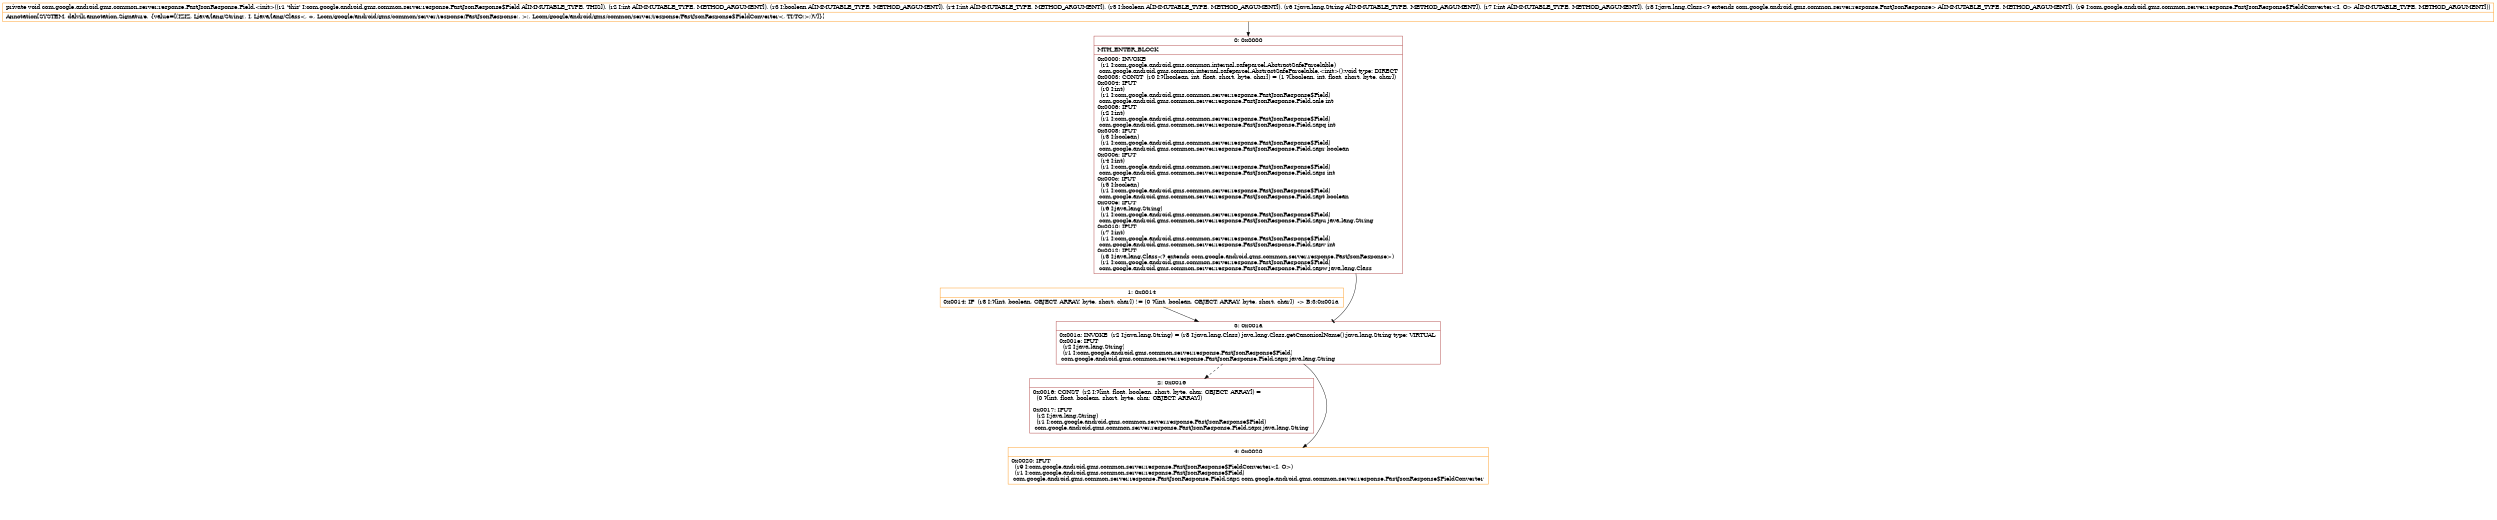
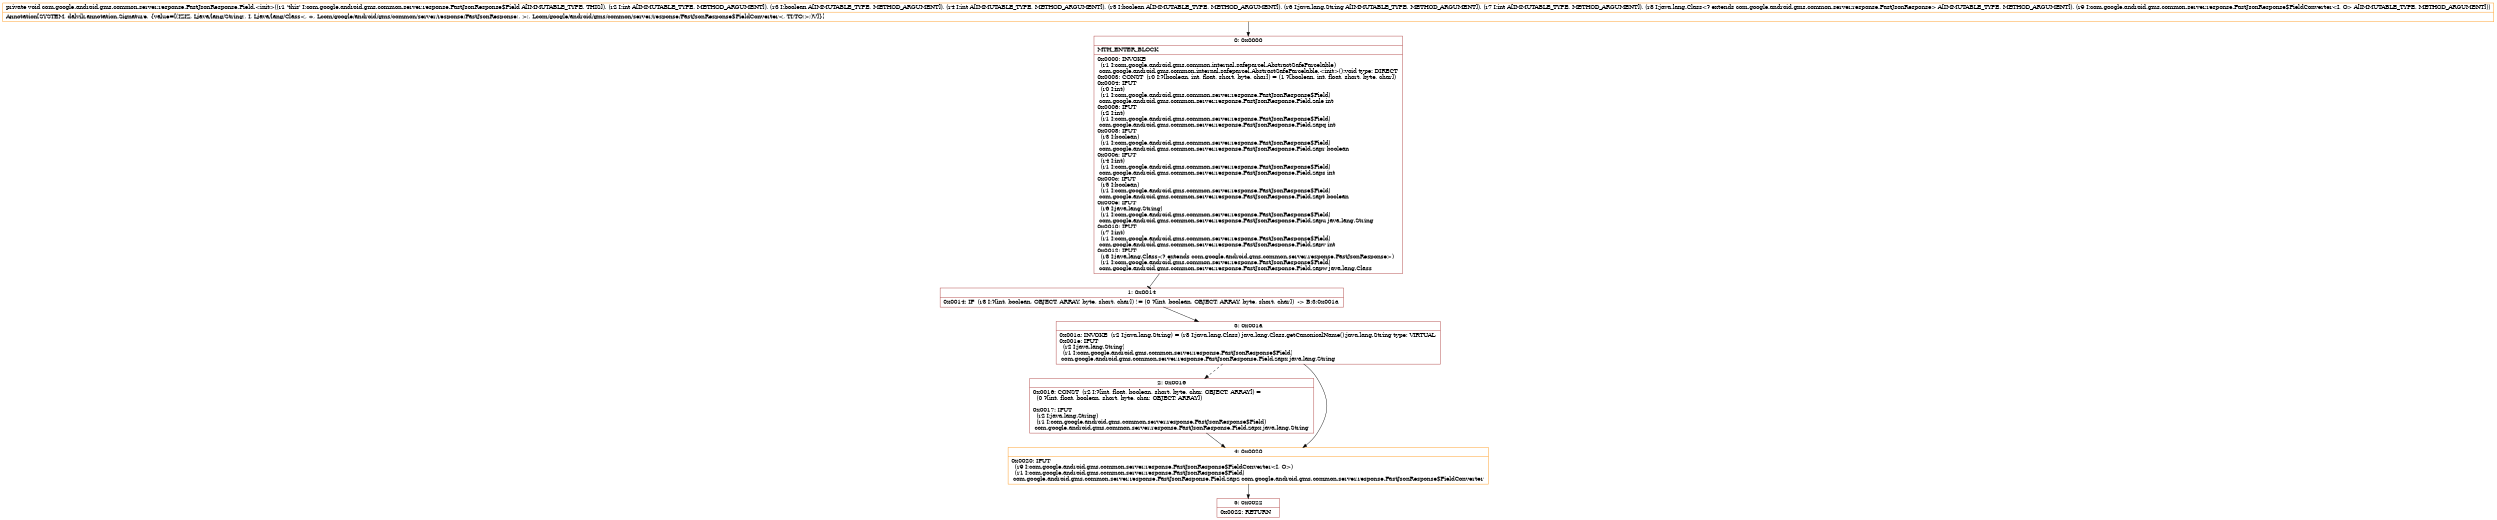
(1119, 131) -> (1119, 131)
(1142, 298) -> (1142, 298)
(1351, 300) -> (1155, 280)
none -> (1214, 439)
none -> (1248, 508)
